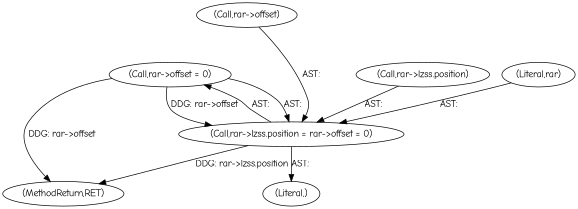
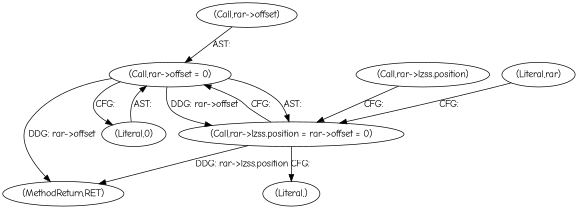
(292, 68) -> (211, 43)
(262, 104) -> (262, 104)
(375, 104) -> (375, 104)
(451, 104) -> (451, 104)
none -> (134, 134)
(302, 164) -> (302, 164)
